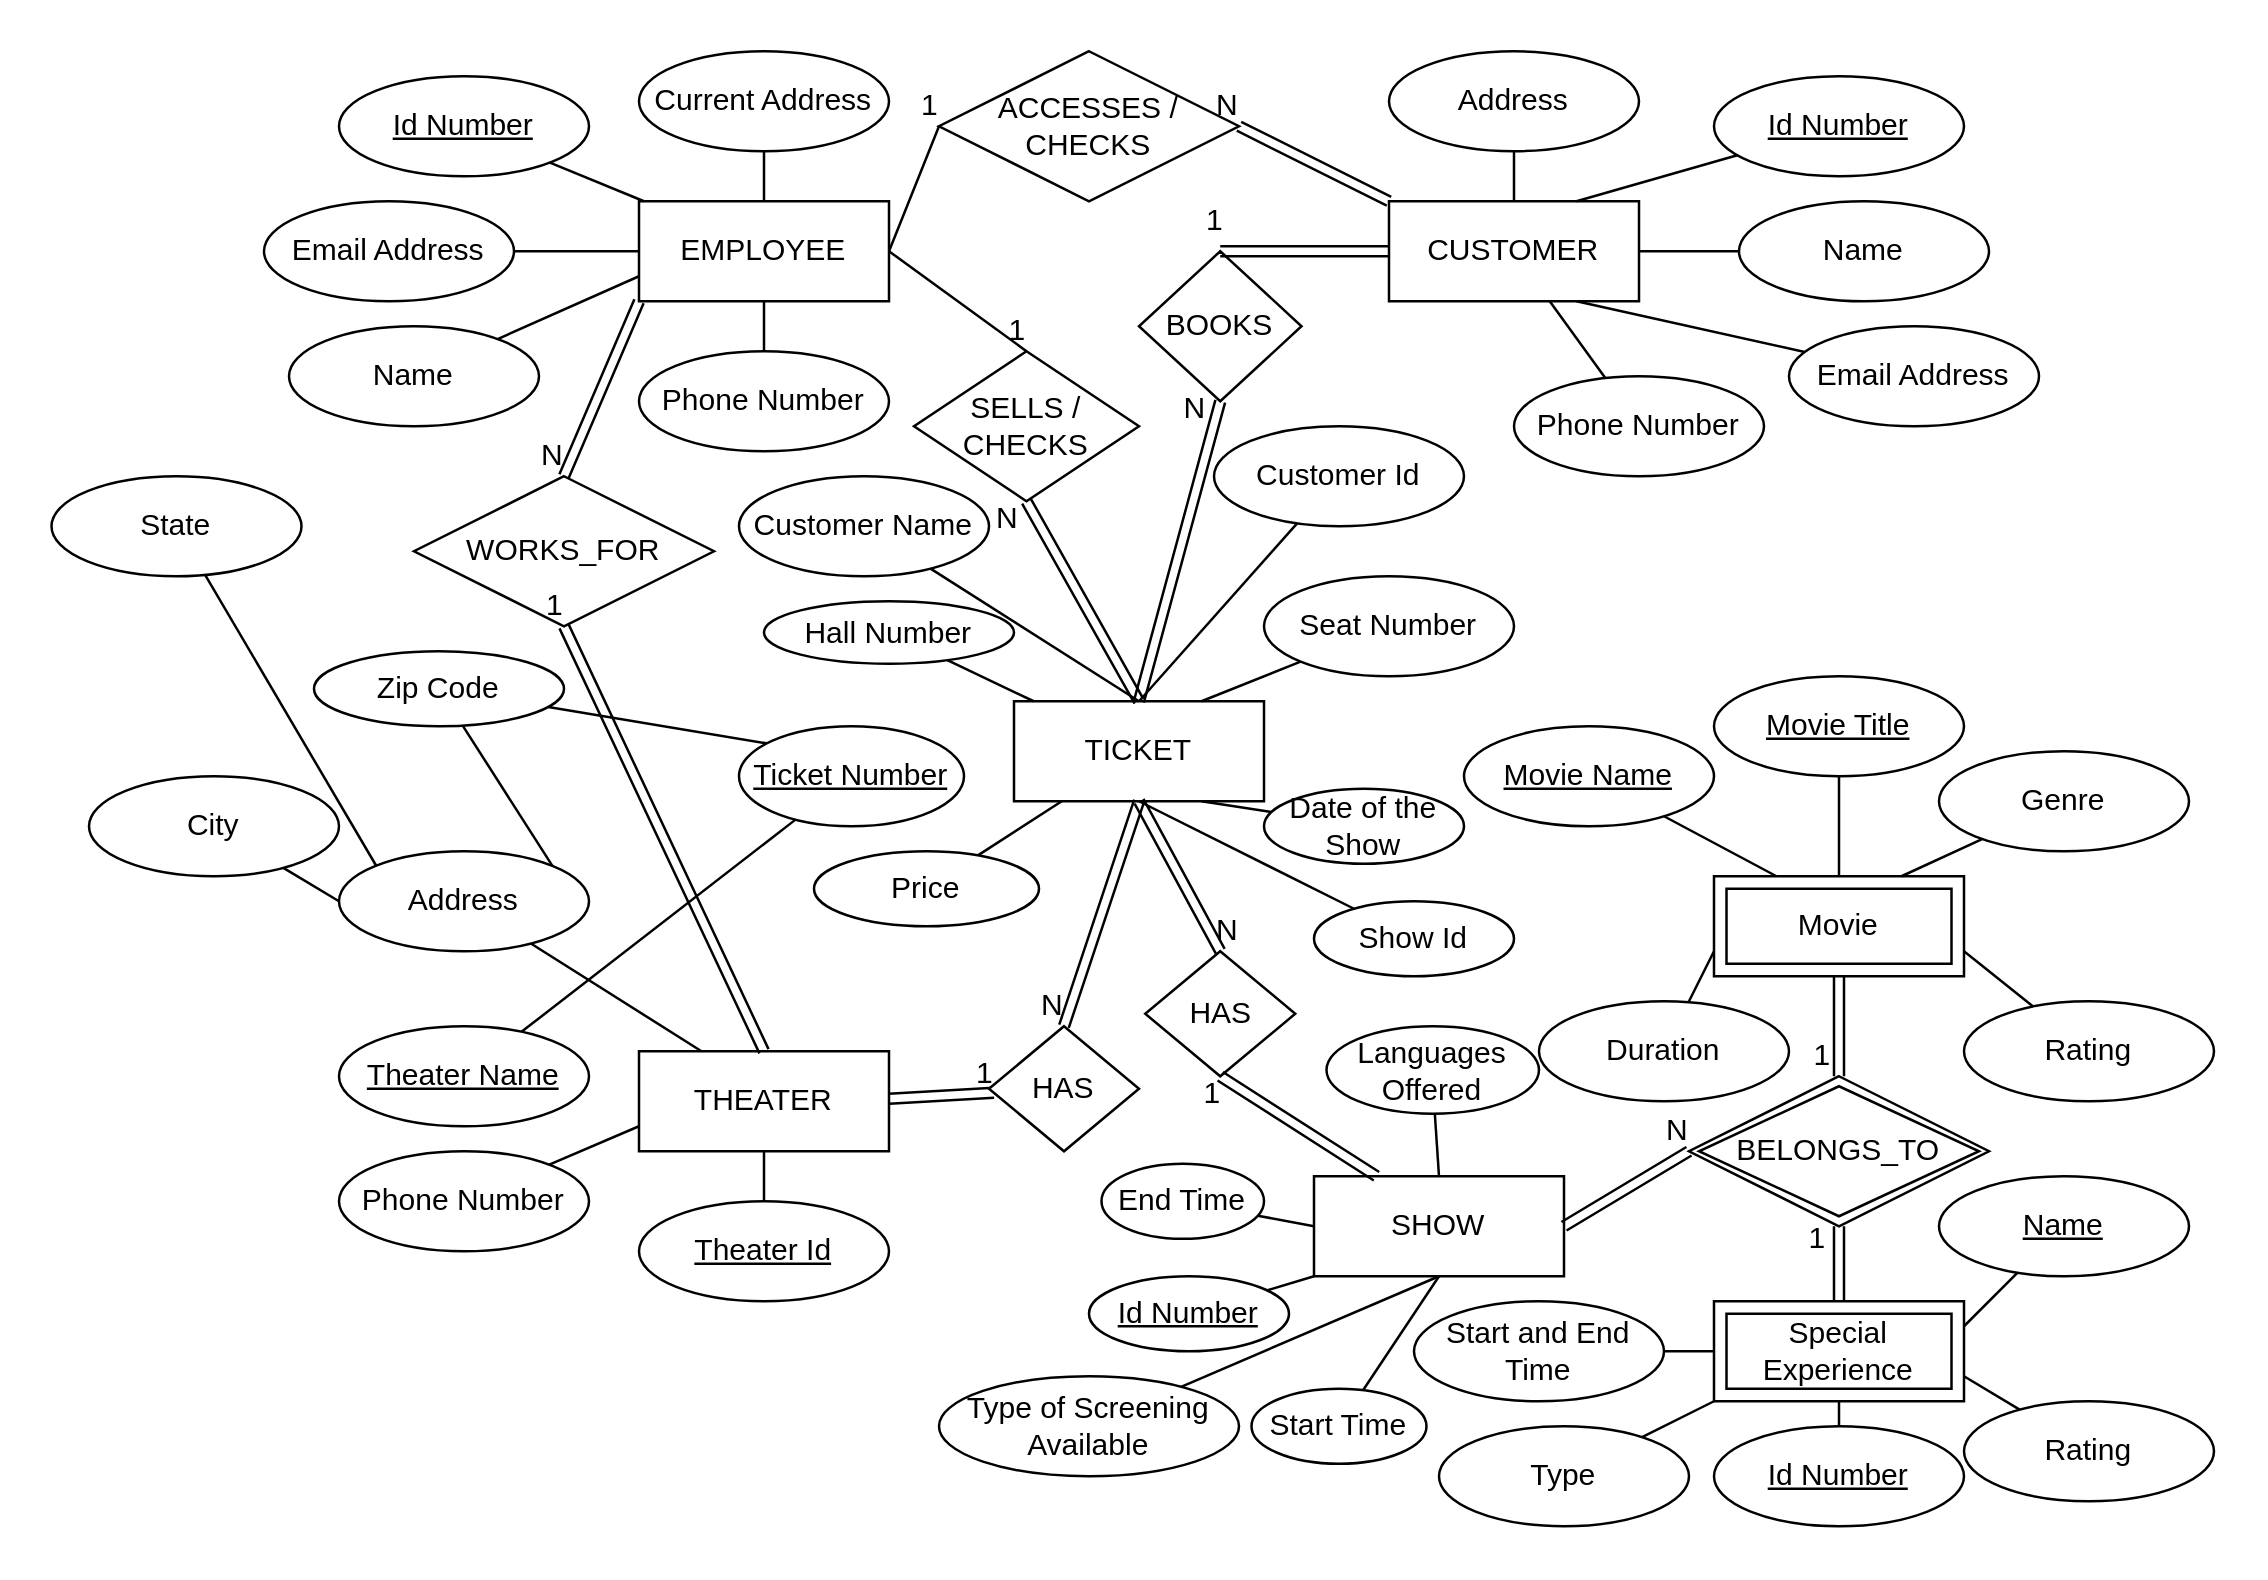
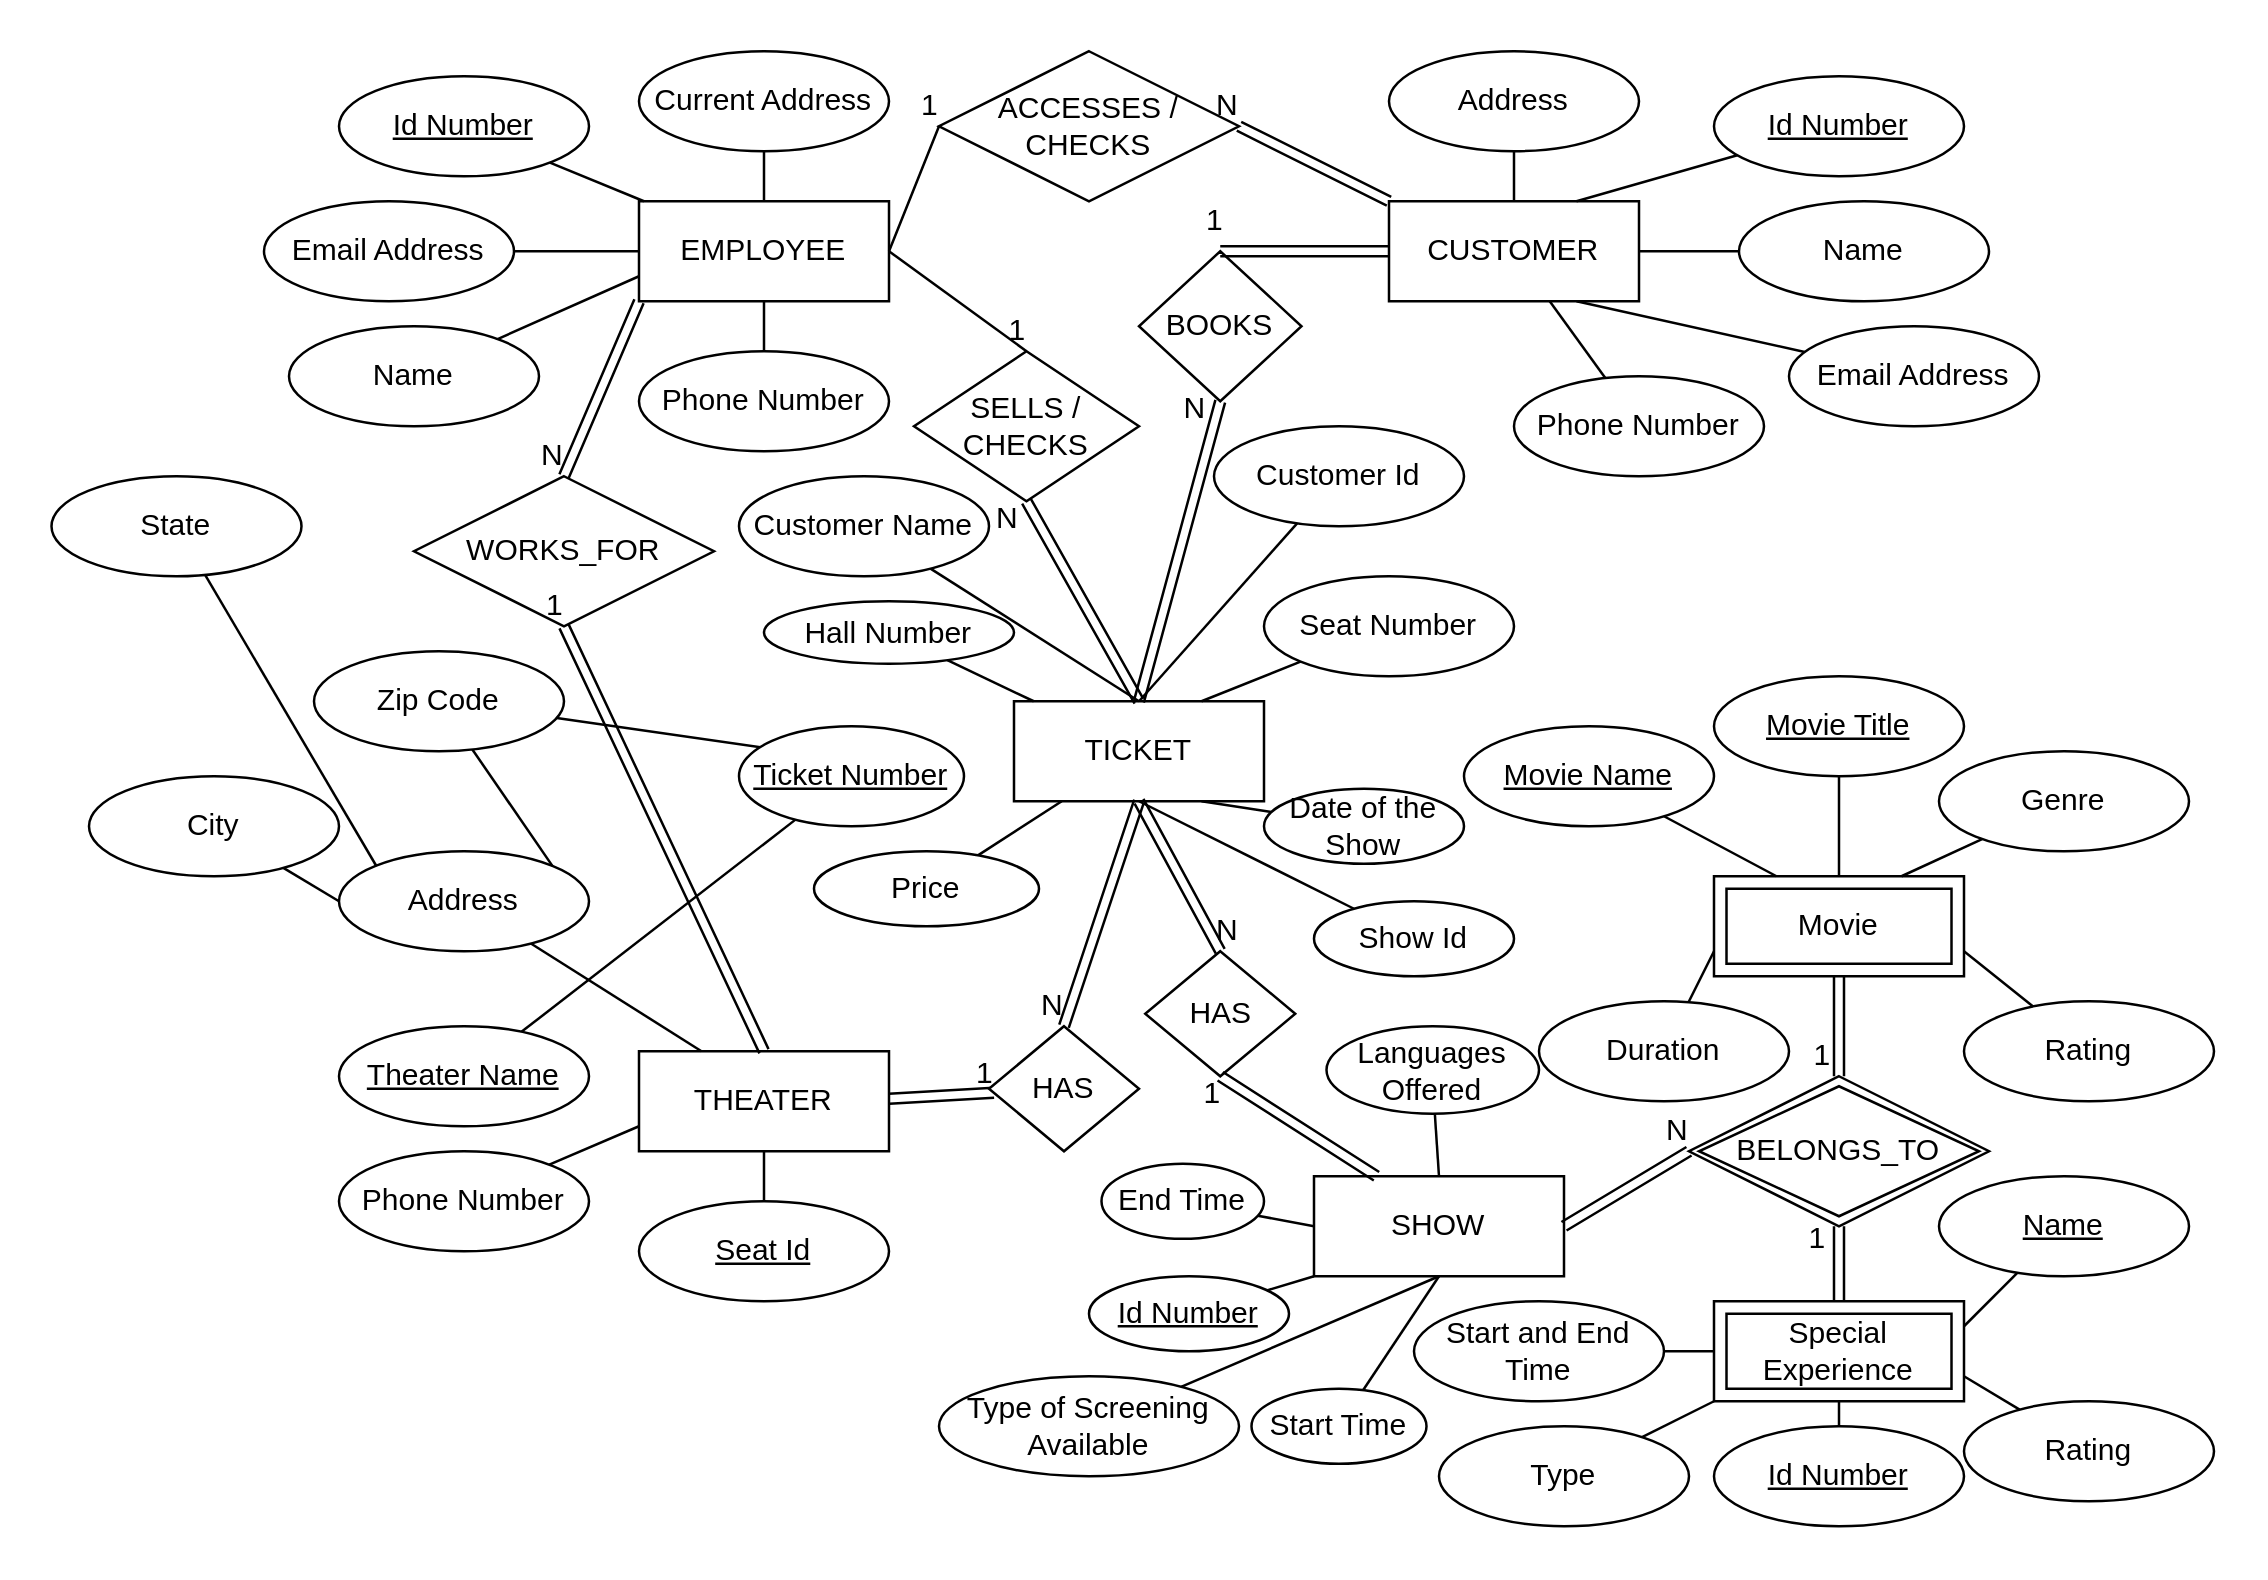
(439, 689) -> (439, 701)
(764, 1251) -> (764, 1251)
